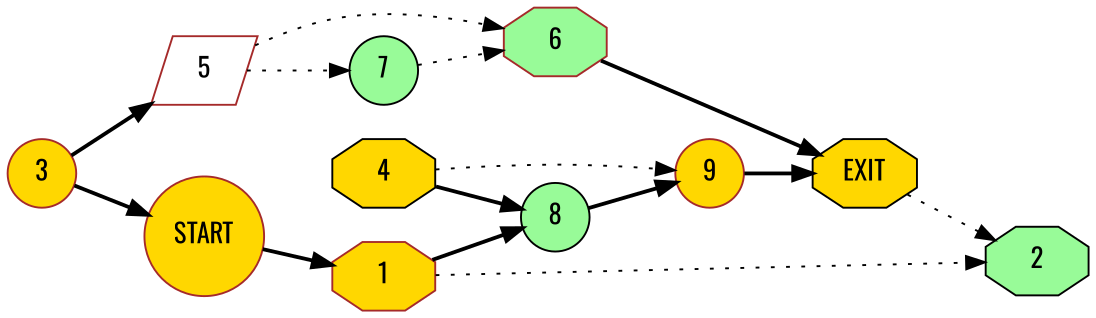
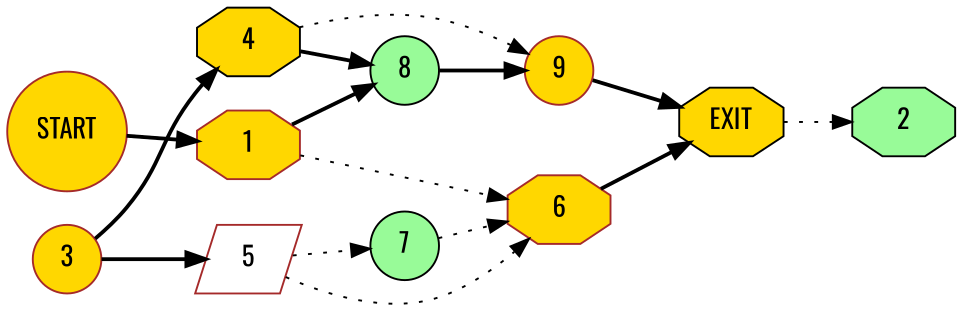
(555, 42) -> (559, 210)
(102, 197) -> (154, 165)
(700, 269) -> (394, 175)
